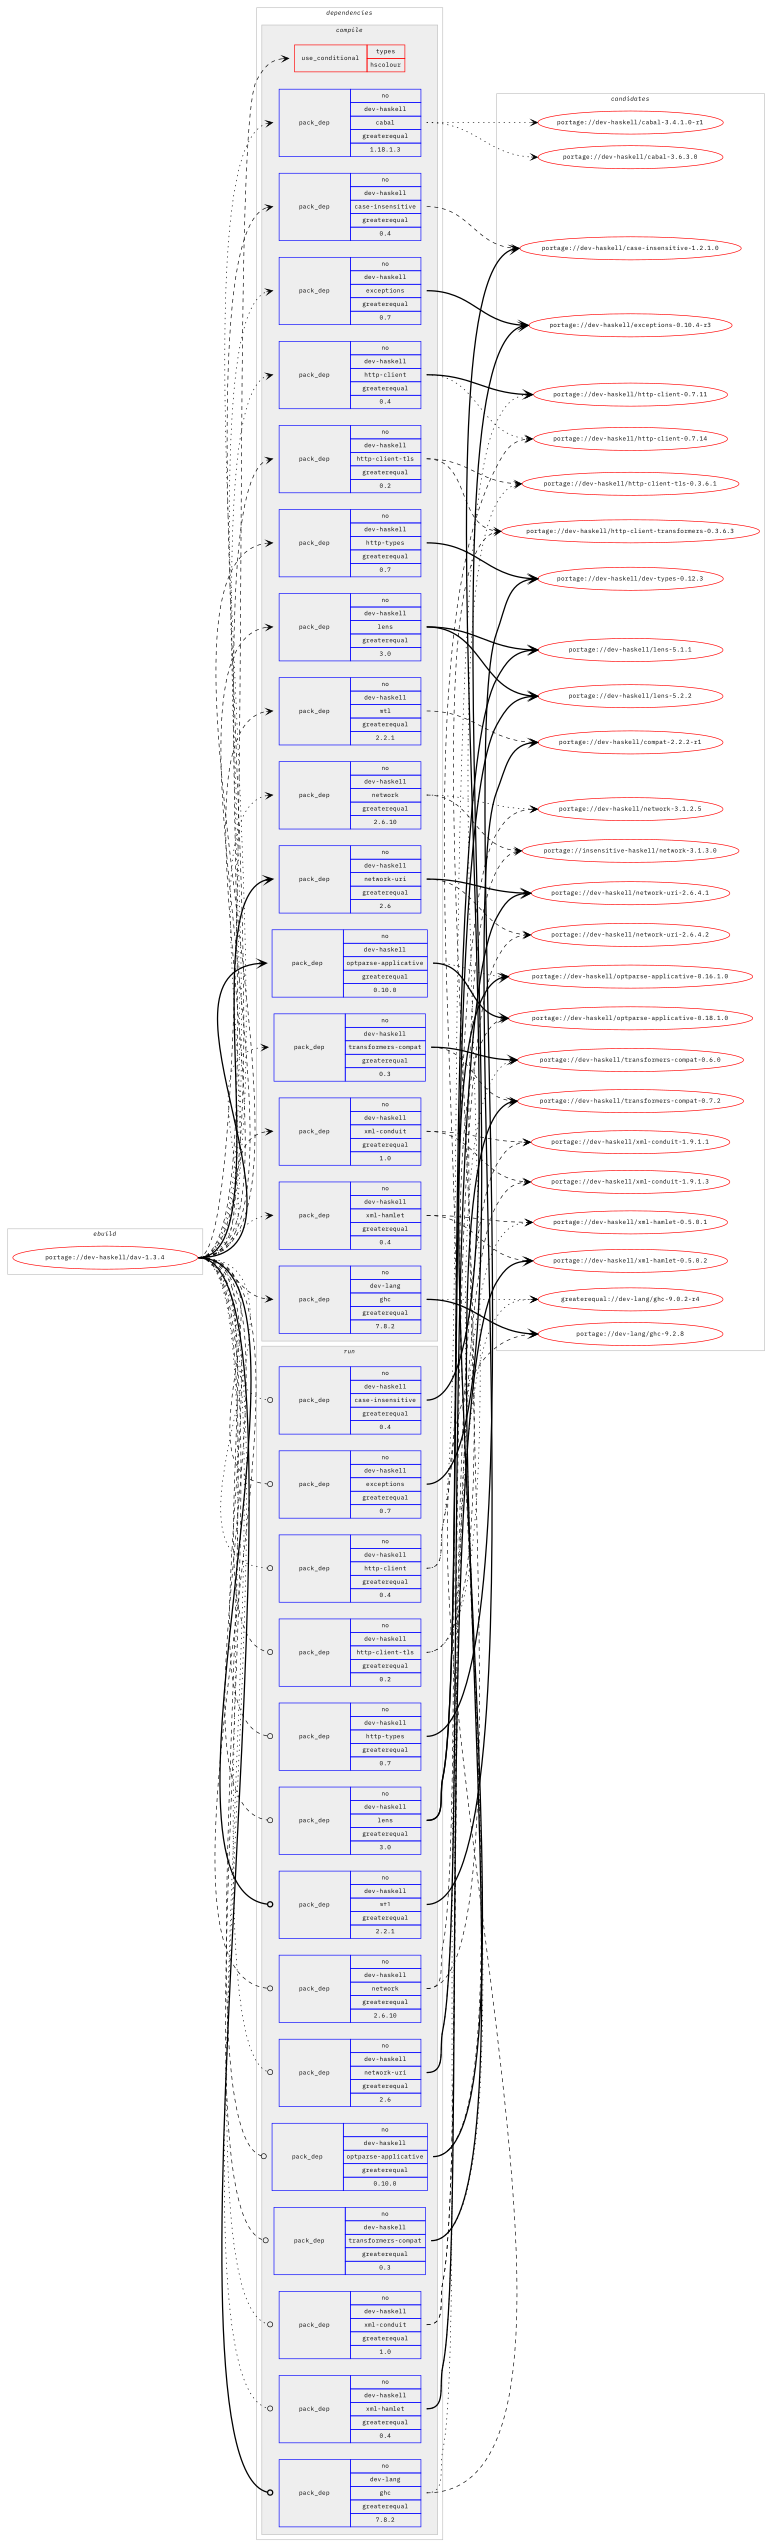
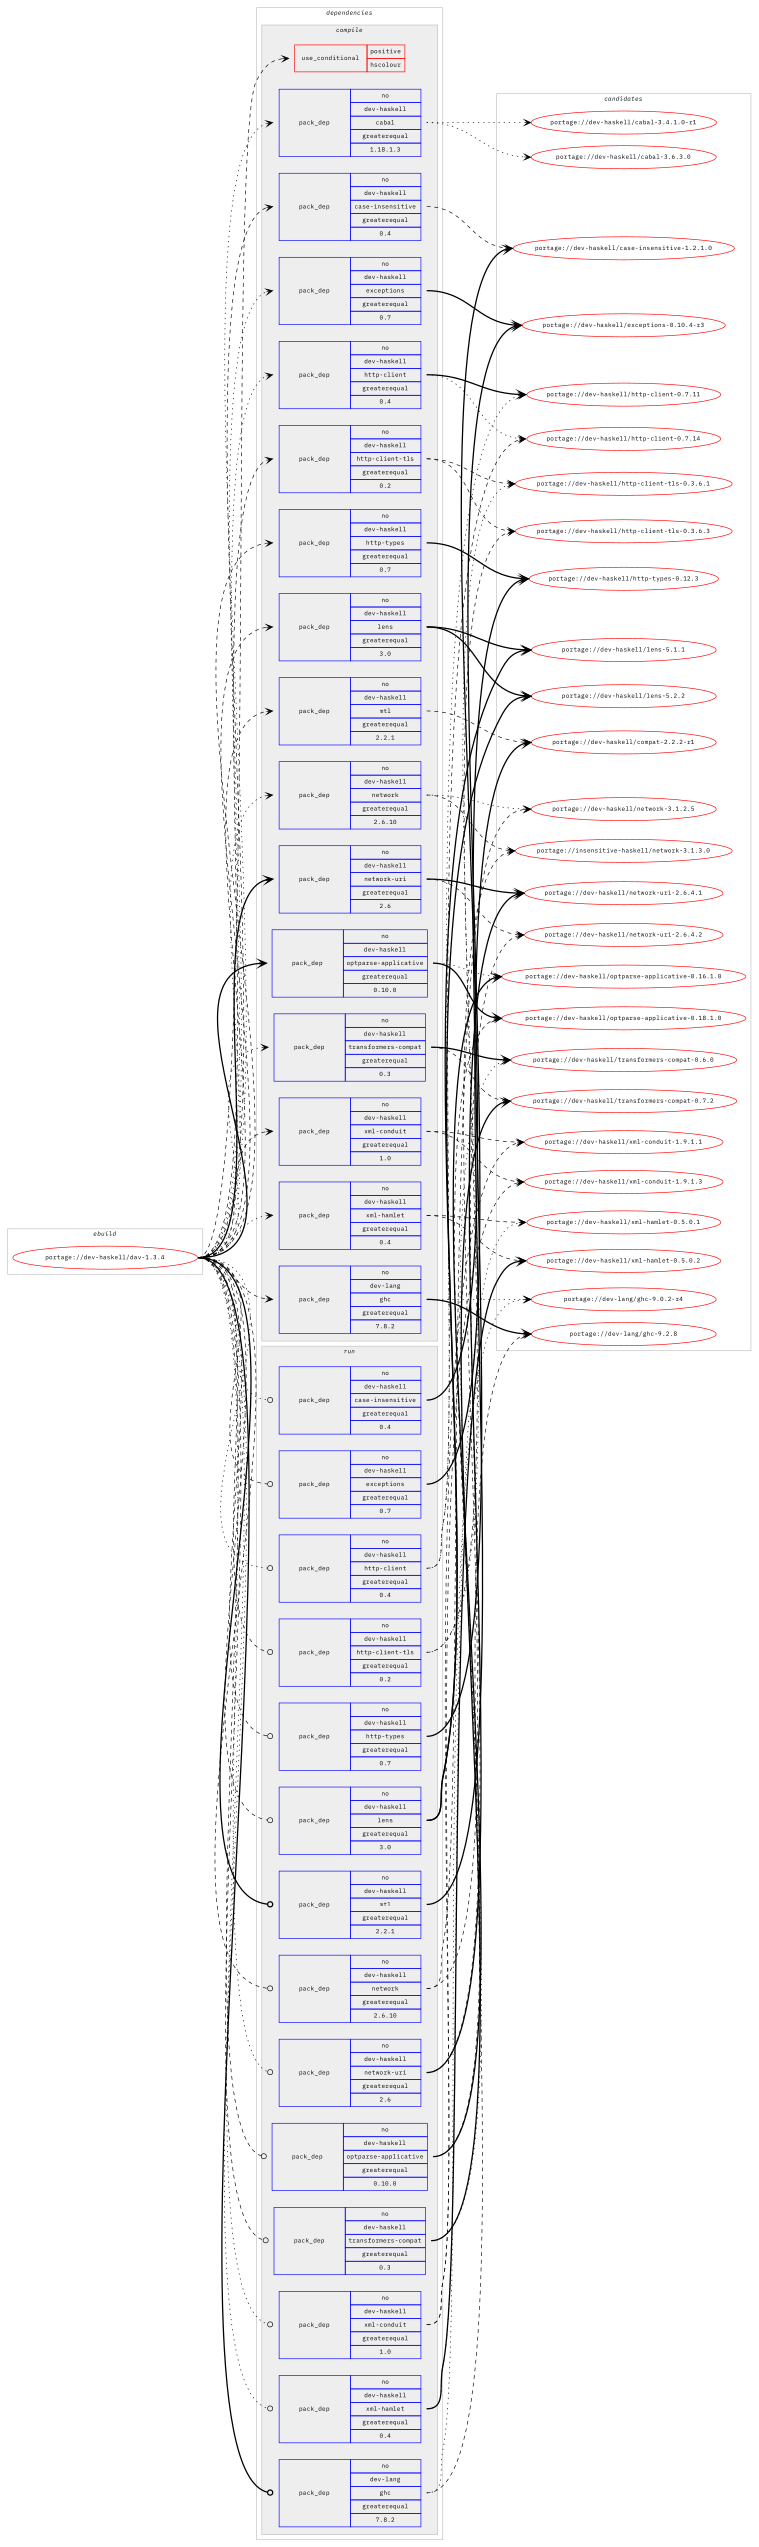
(386, 51) -> (386, 51)
(631, 531) -> (624, 531)
(631, 579) -> (624, 579)
(631, 1299) -> (624, 1299)
